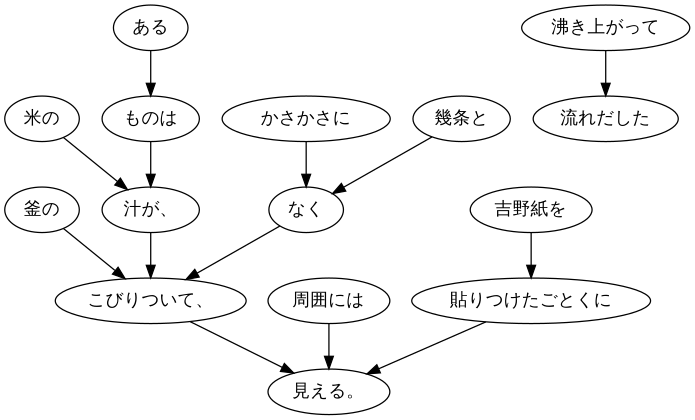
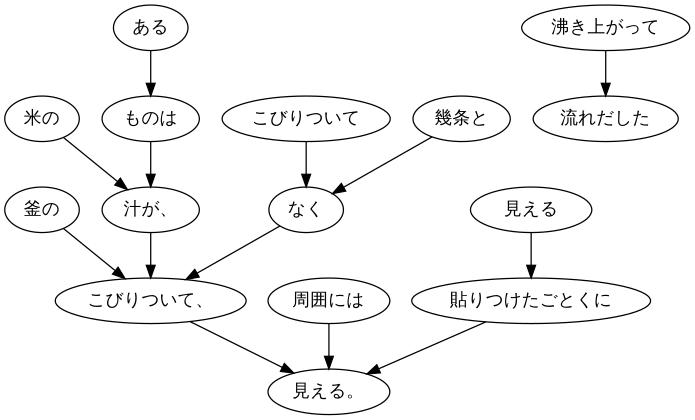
(306, 119) -> (306, 119)
(531, 210) -> (531, 210)
